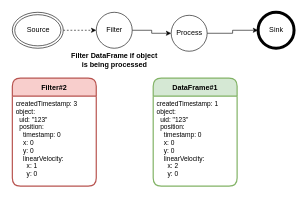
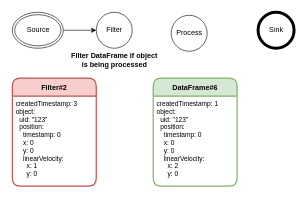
(77, 30) -> (77, 30)
(152, 30) -> none
(233, 33) -> none
(195, 88) -> (195, 88)
